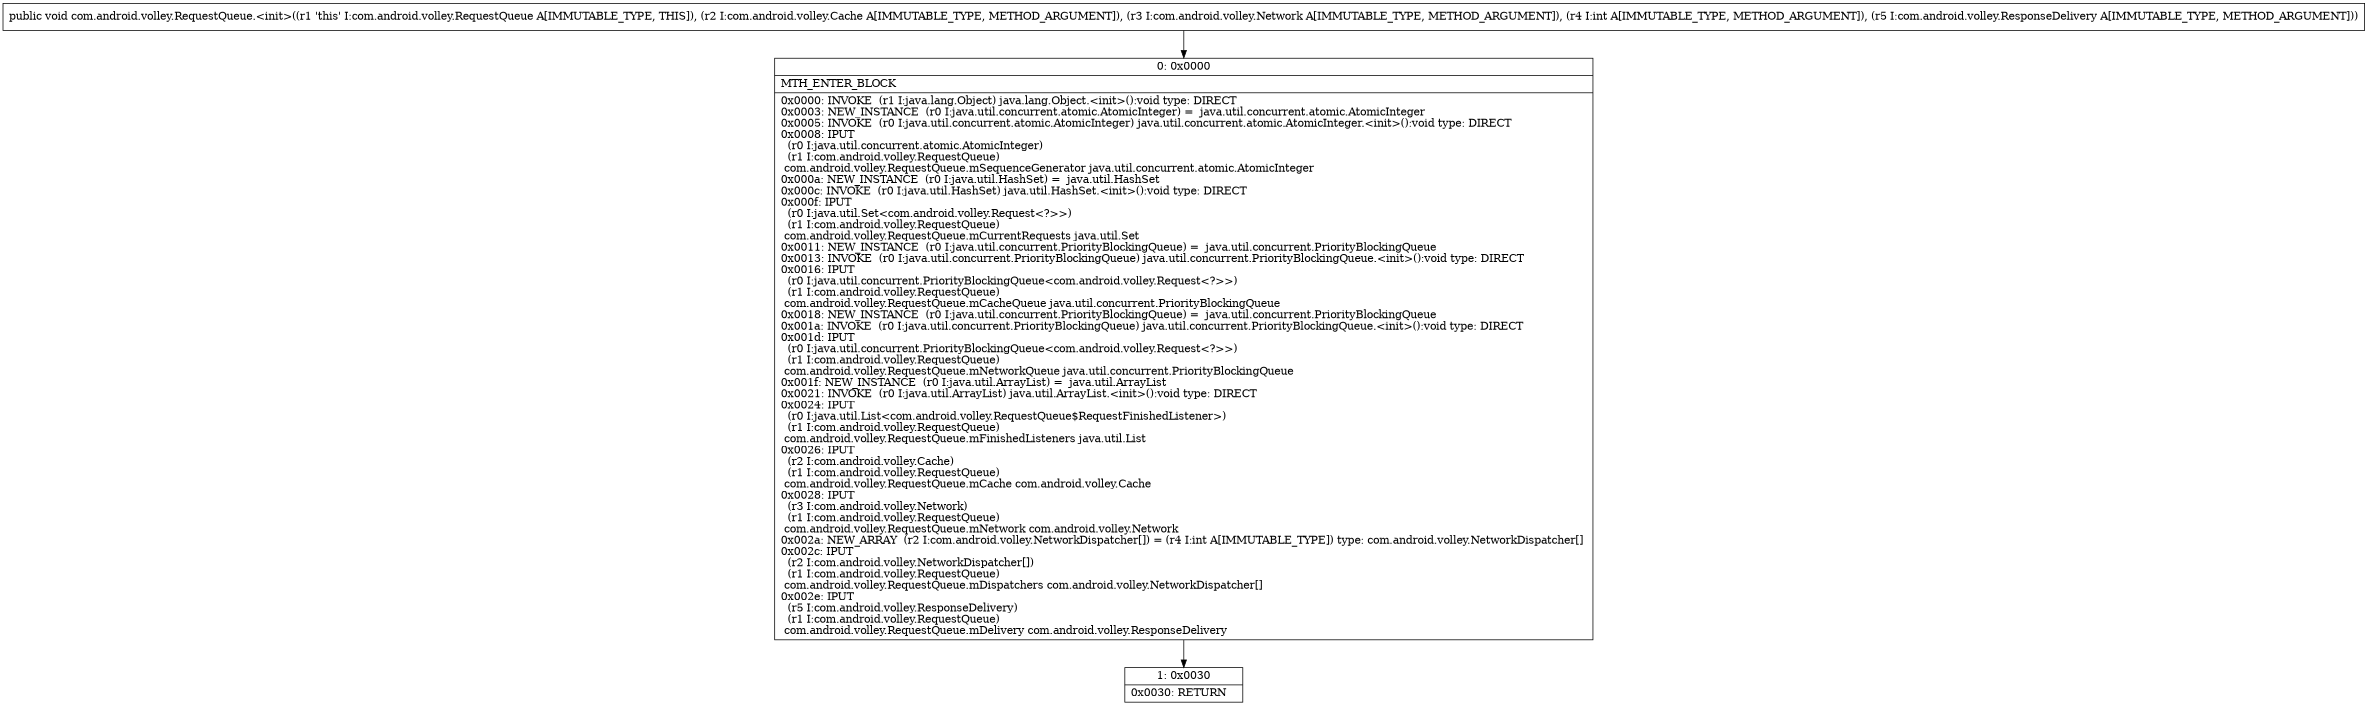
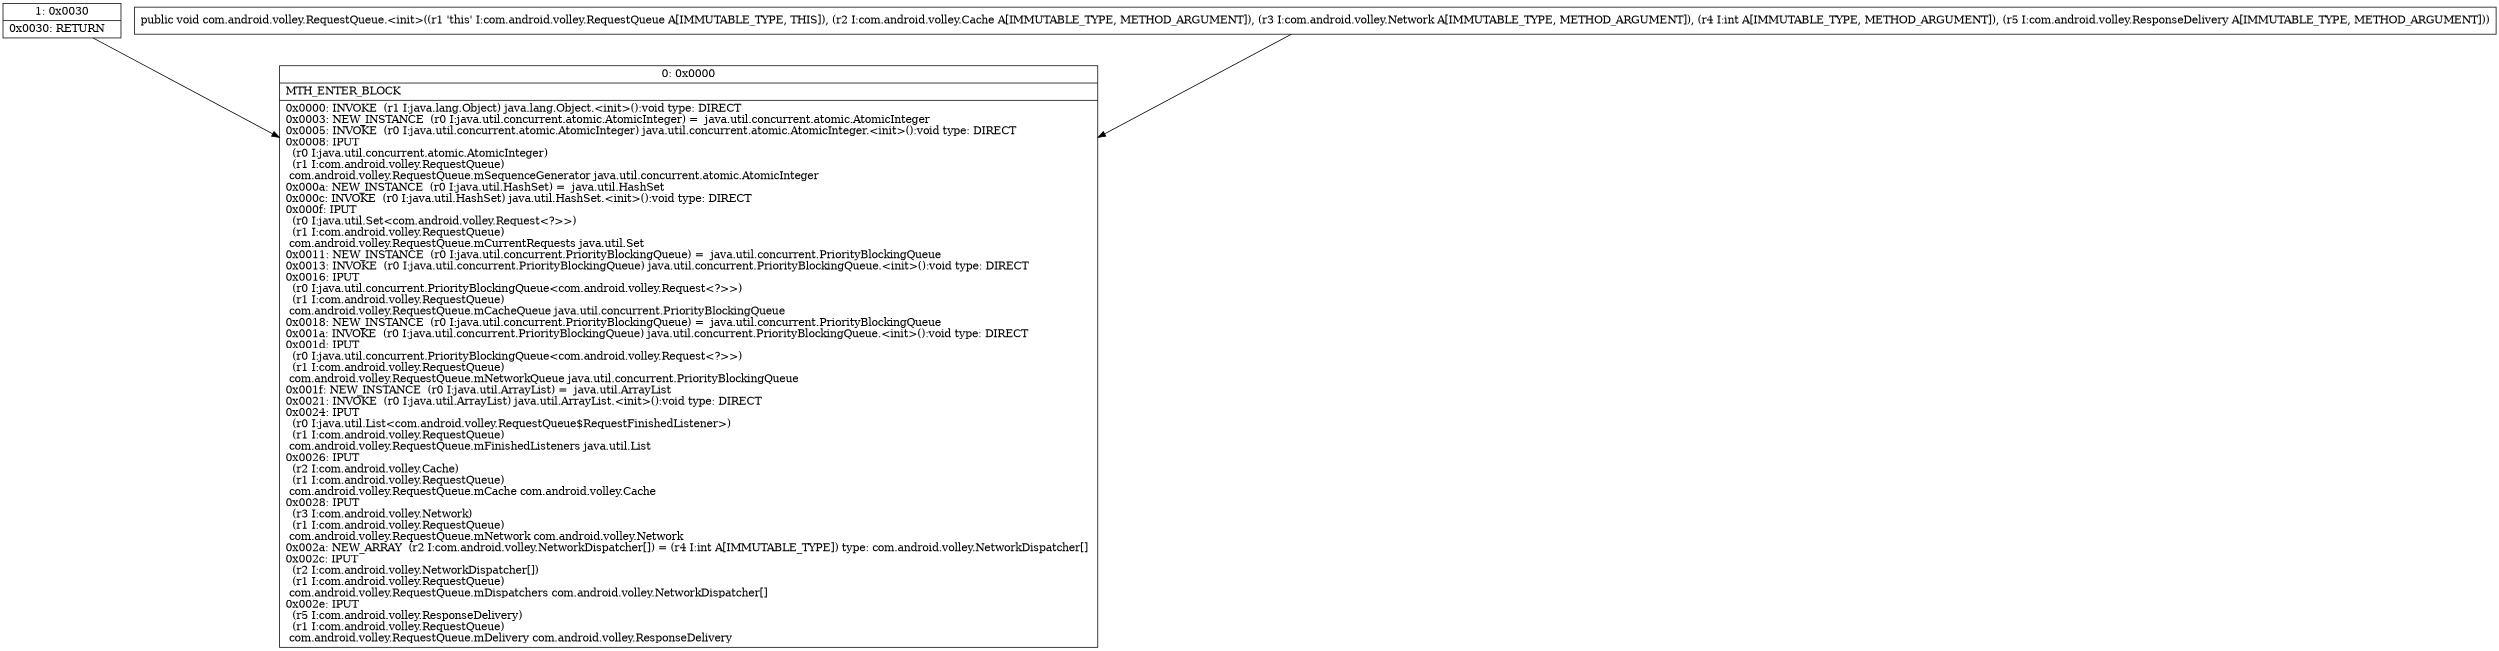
(1184, 650) -> (183, 86)
